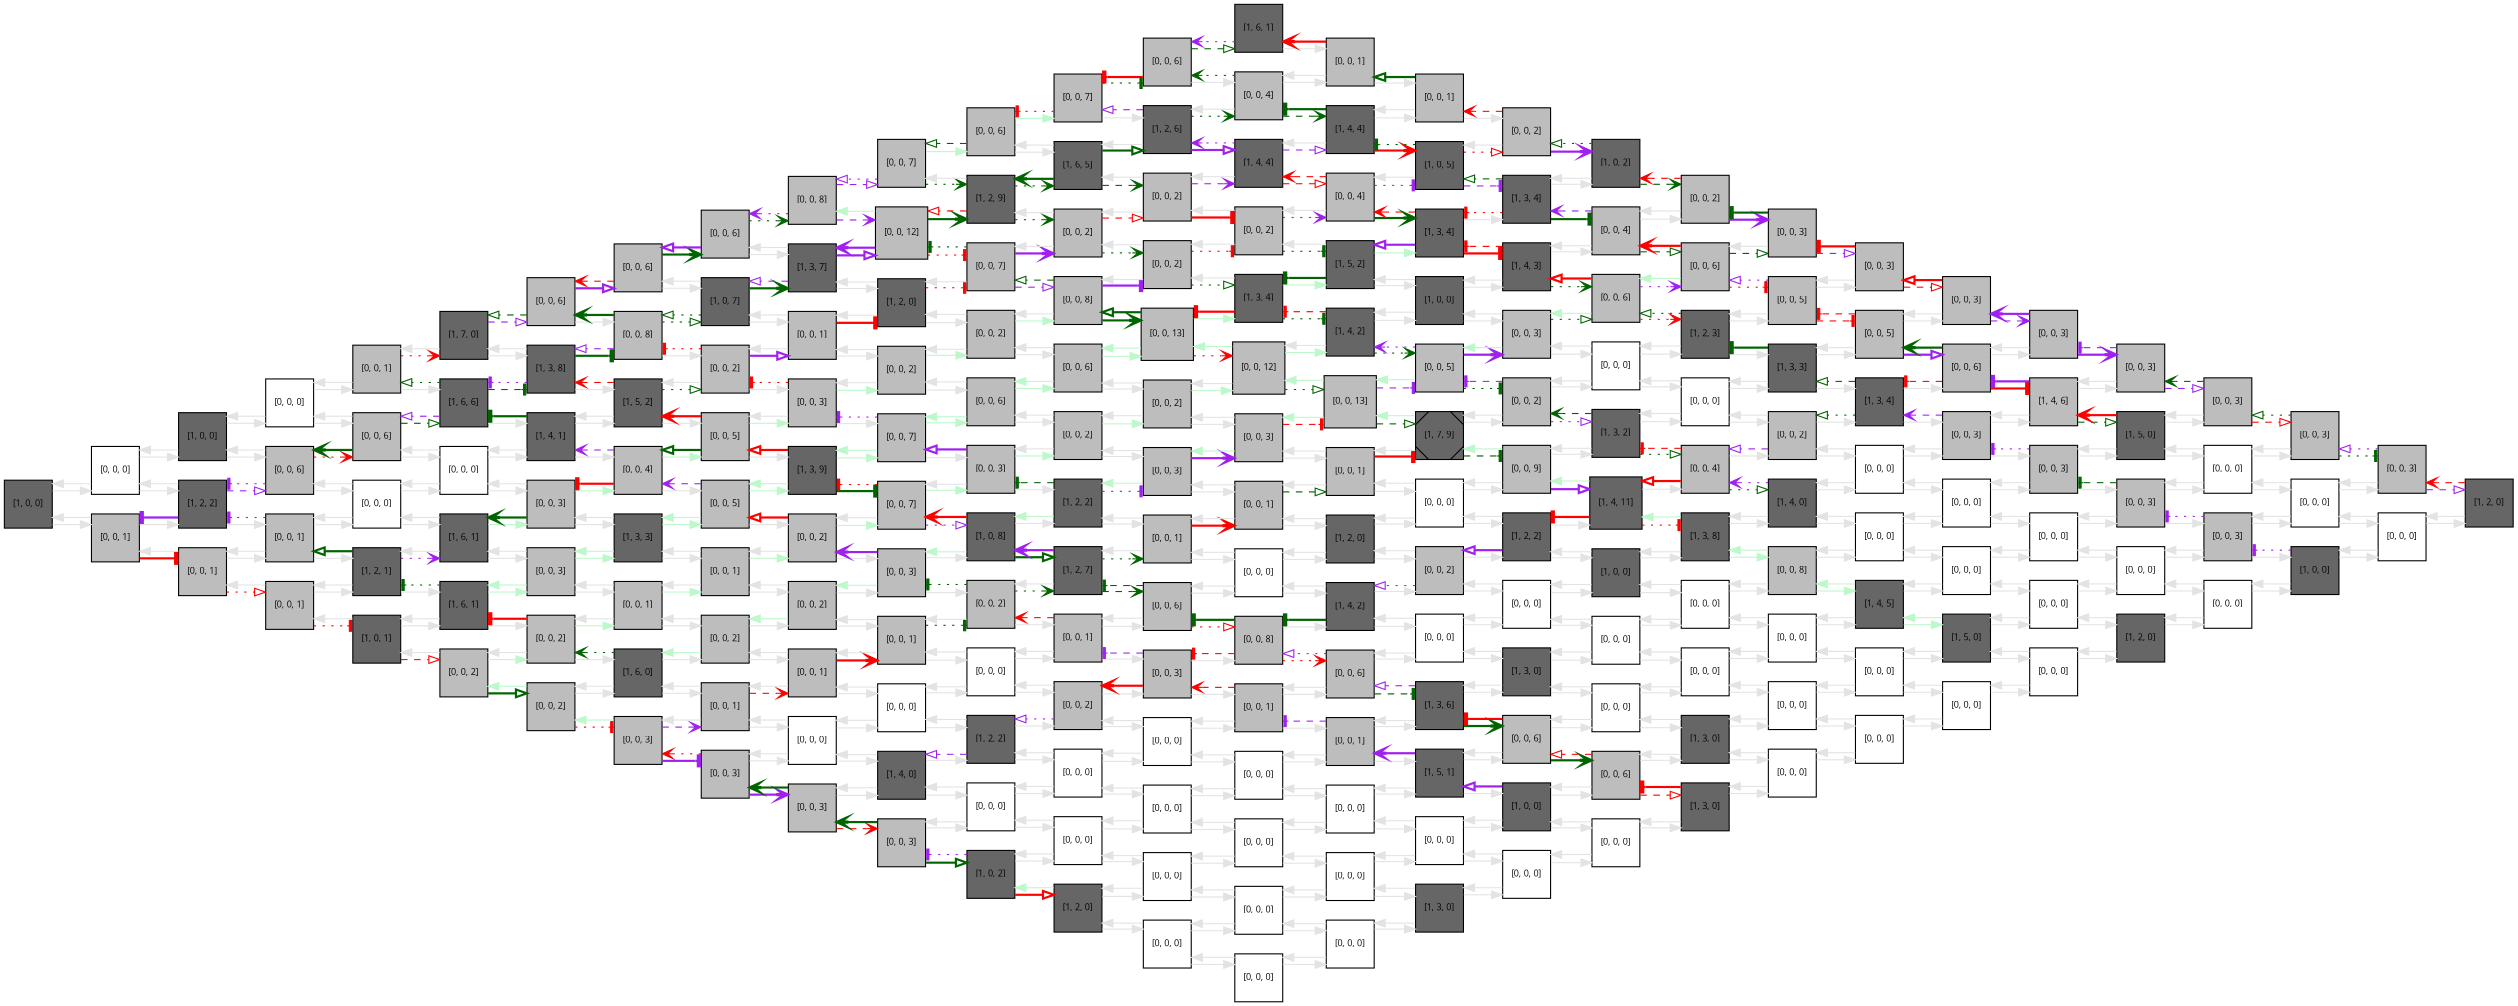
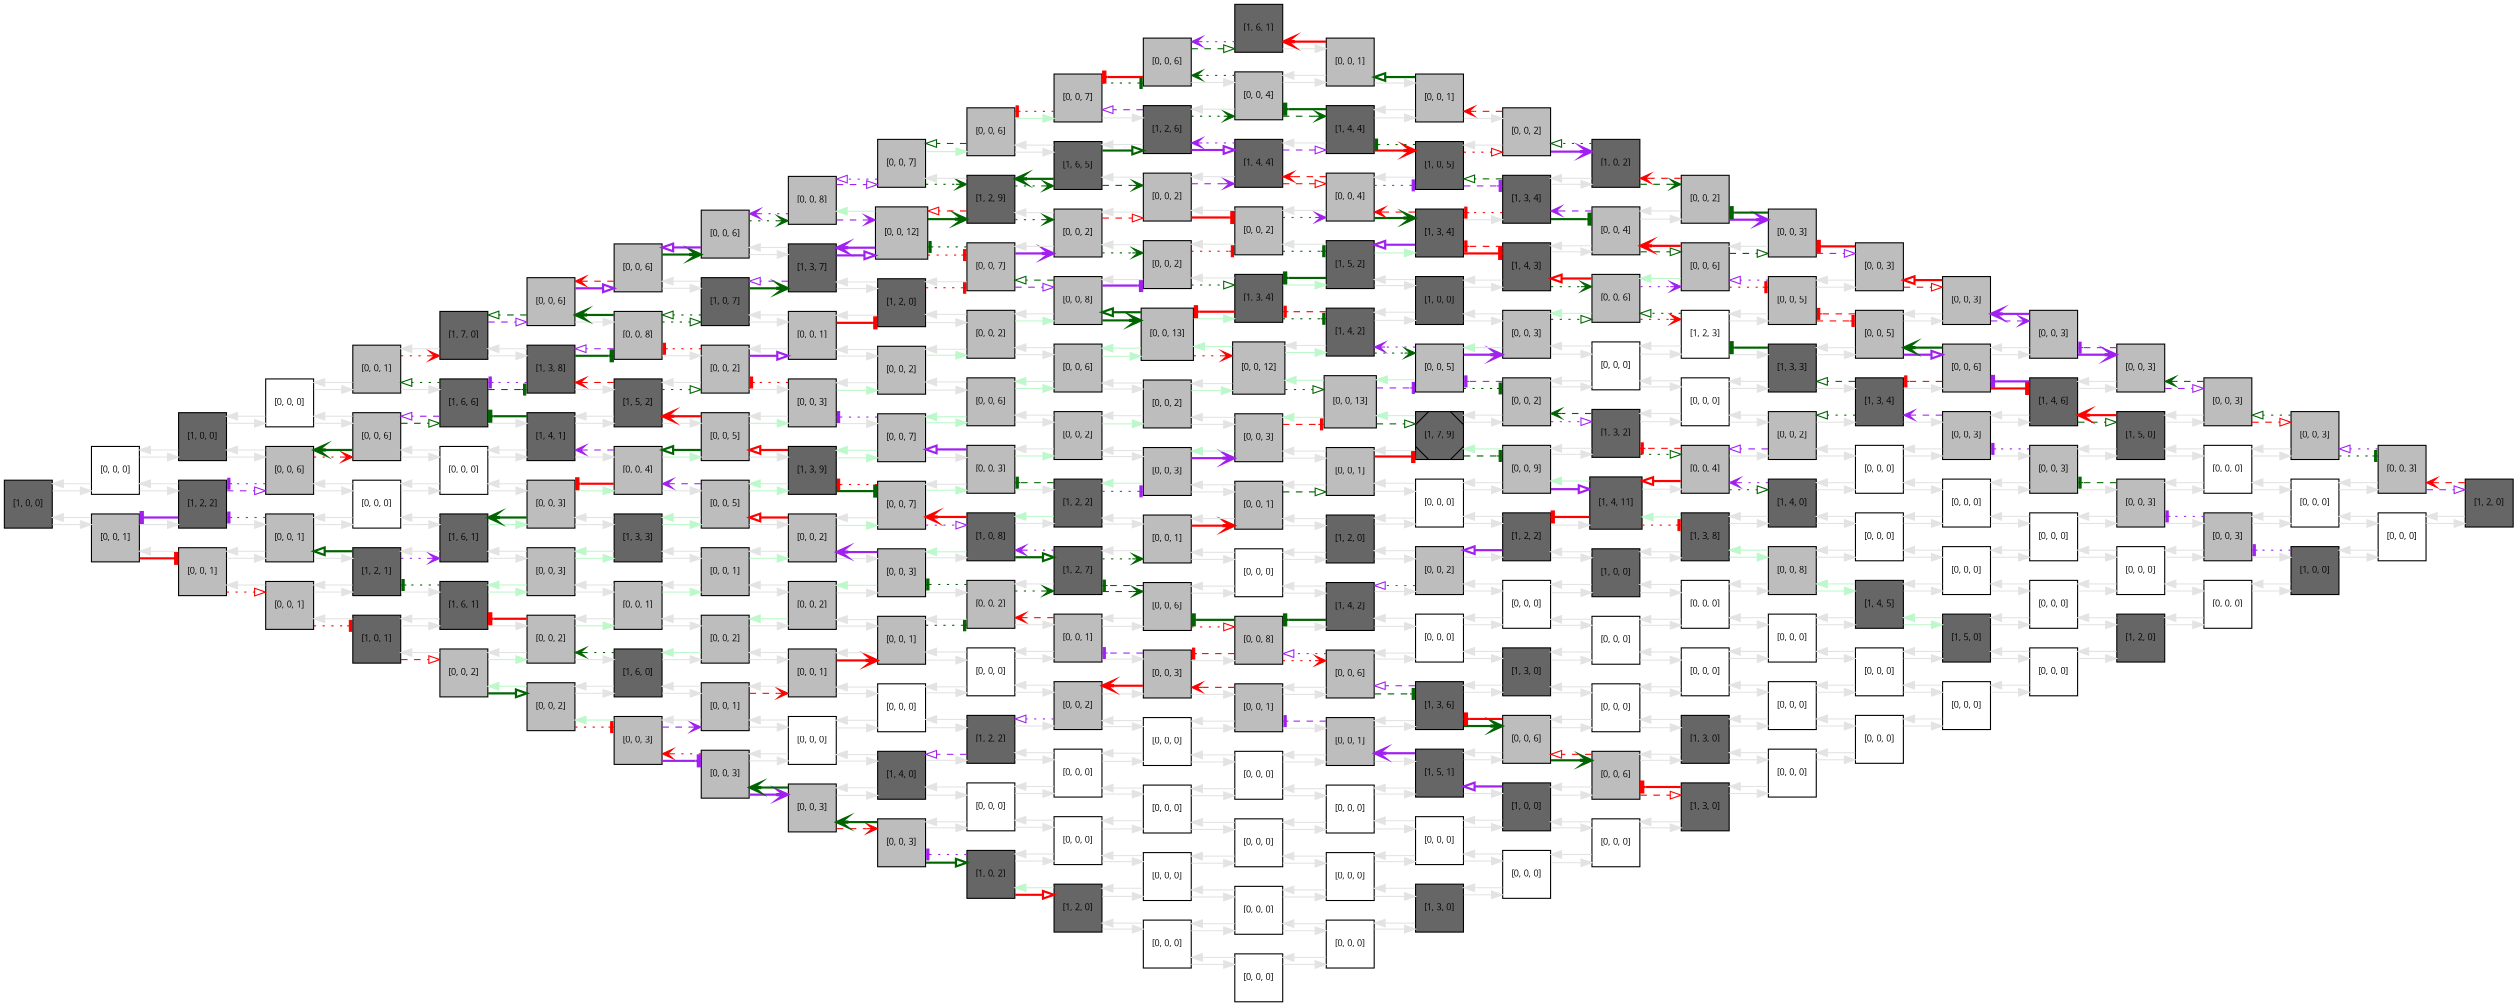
(1705, 334) -> (1705, 334)
(2054, 402) -> (2054, 402)
(1040, 550) -> (1040, 550)
